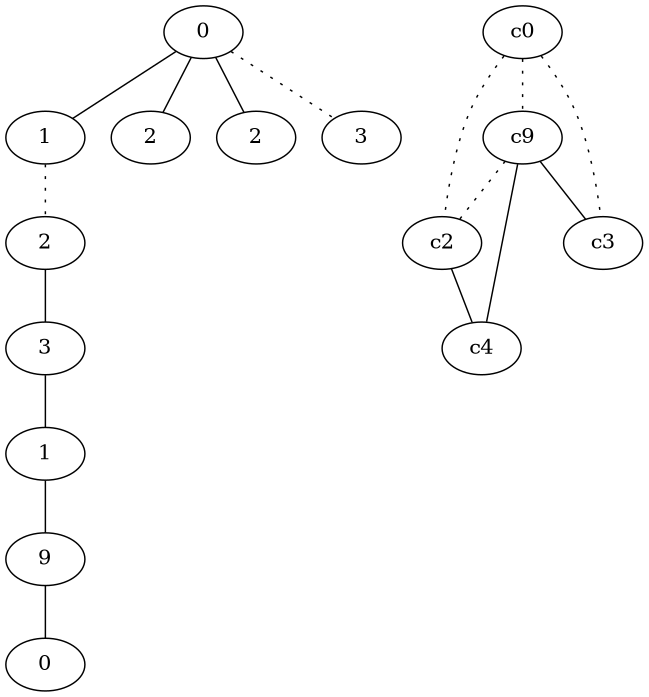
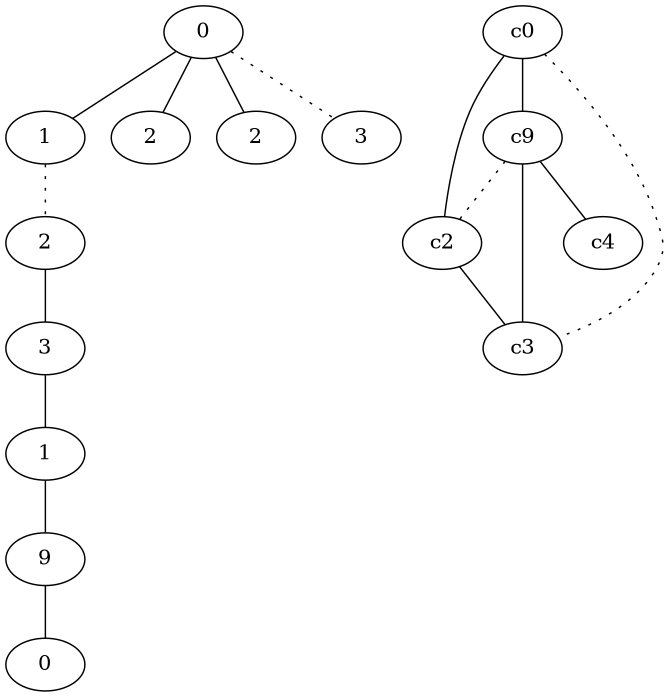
(523, 85) -> (523, 85)
(462, 132) -> (462, 132)
(462, 295) -> (482, 296)
